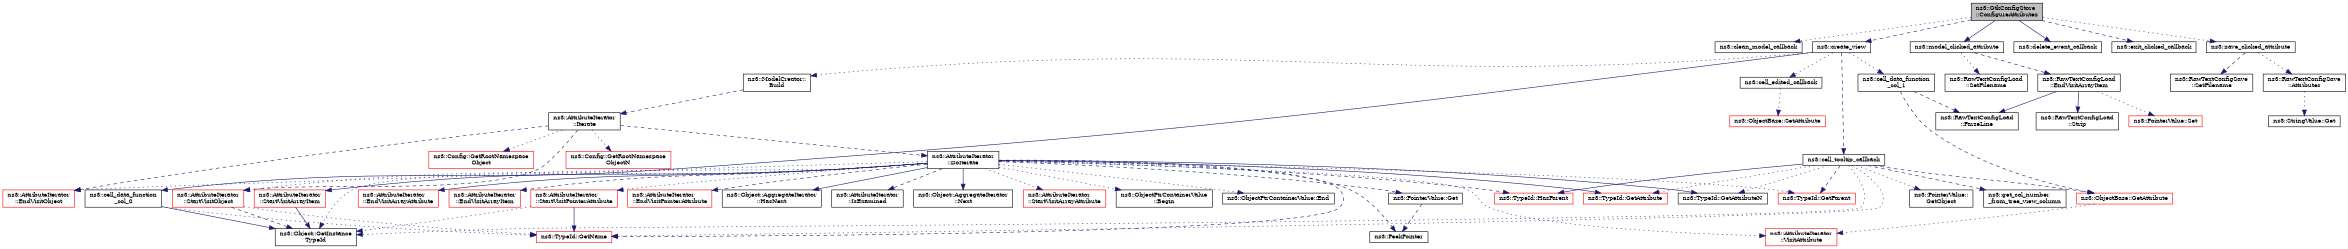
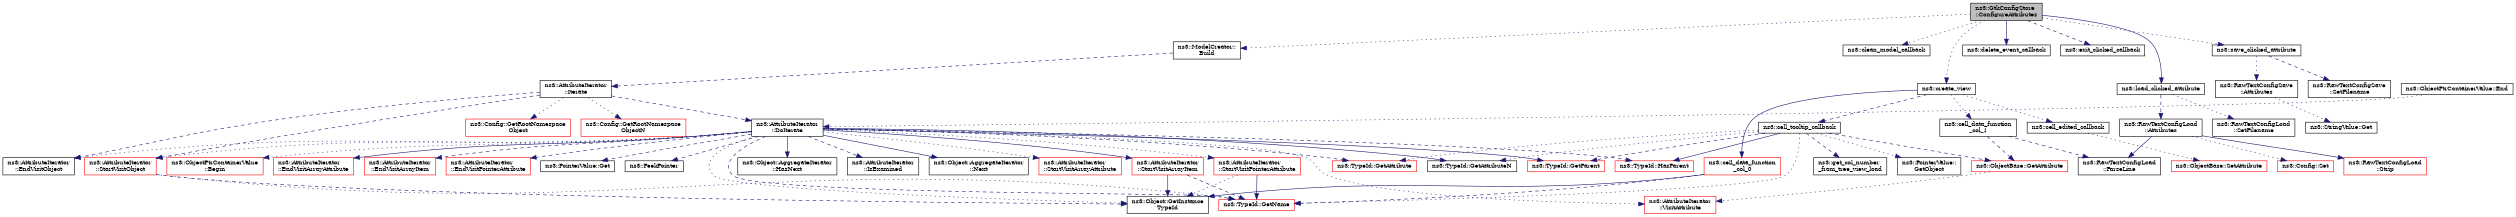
(1921, 30) -> (1956, 43)
(1957, 47) -> (2161, 89)
(1314, 62) -> (1609, 31)
(2079, 83) -> (2161, 128)
(2077, 121) -> (2385, 166)
(2165, 121) -> (2306, 166)
(1387, 174) -> (1083, 138)
(1572, 177) -> (1341, 145)
(1118, 178) -> (1628, 116)
none -> (1217, 188)
(39, 199) -> (39, 166)
(123, 199) -> (1742, 166)
(1164, 199) -> (215, 166)
(2025, 199) -> (1850, 166)
(1414, 216) -> none
(1135, 223) -> none
(346, 225) -> (1502, 193)
